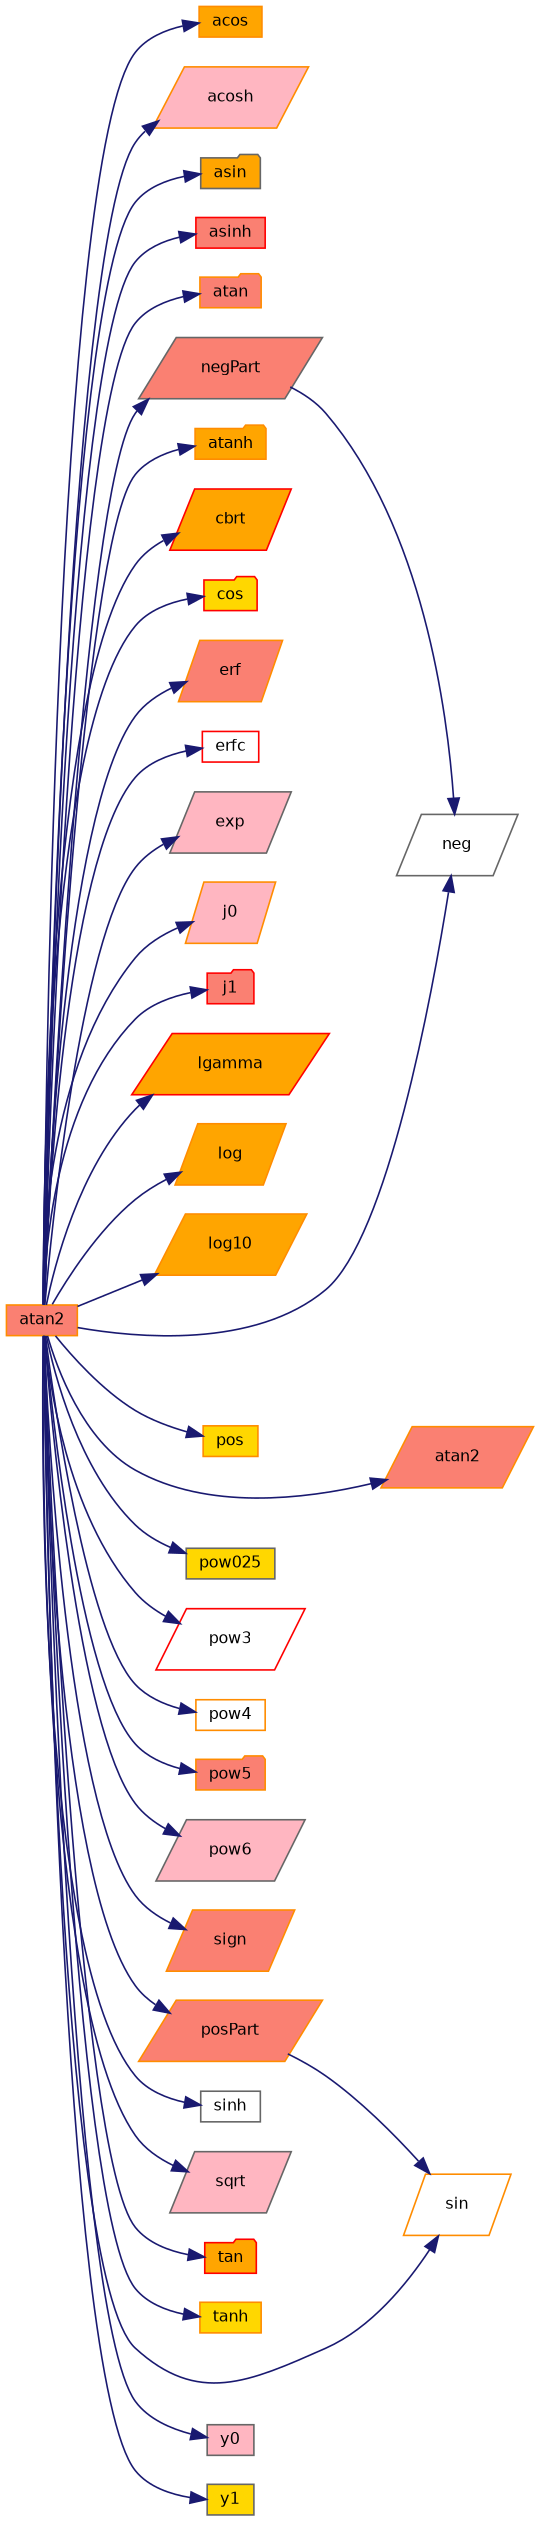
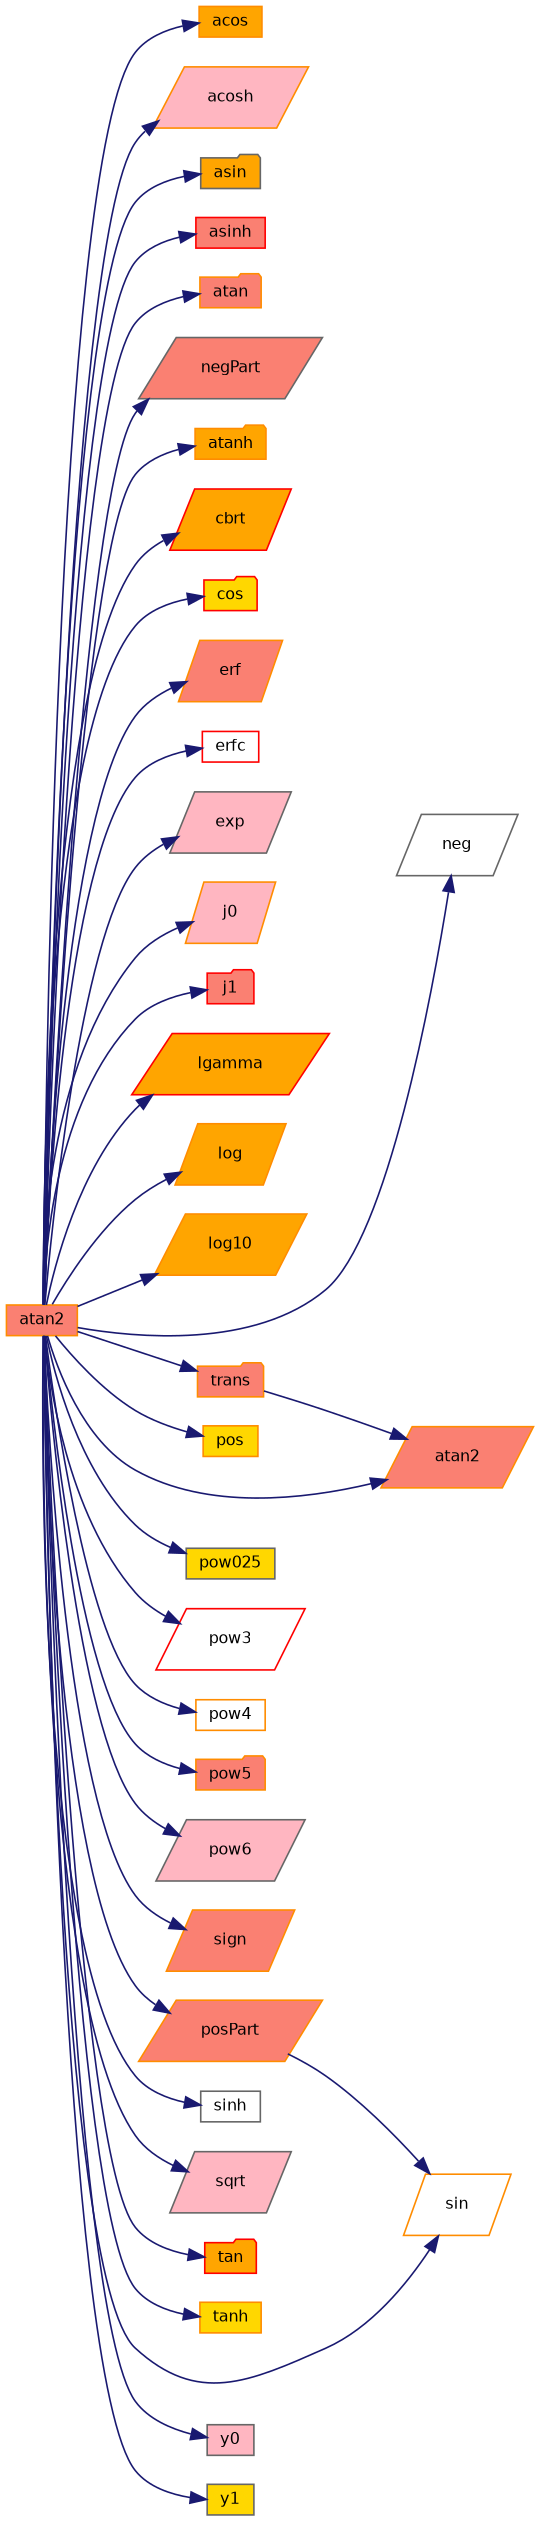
(411, 575) -> none
none -> (231, 1382)
